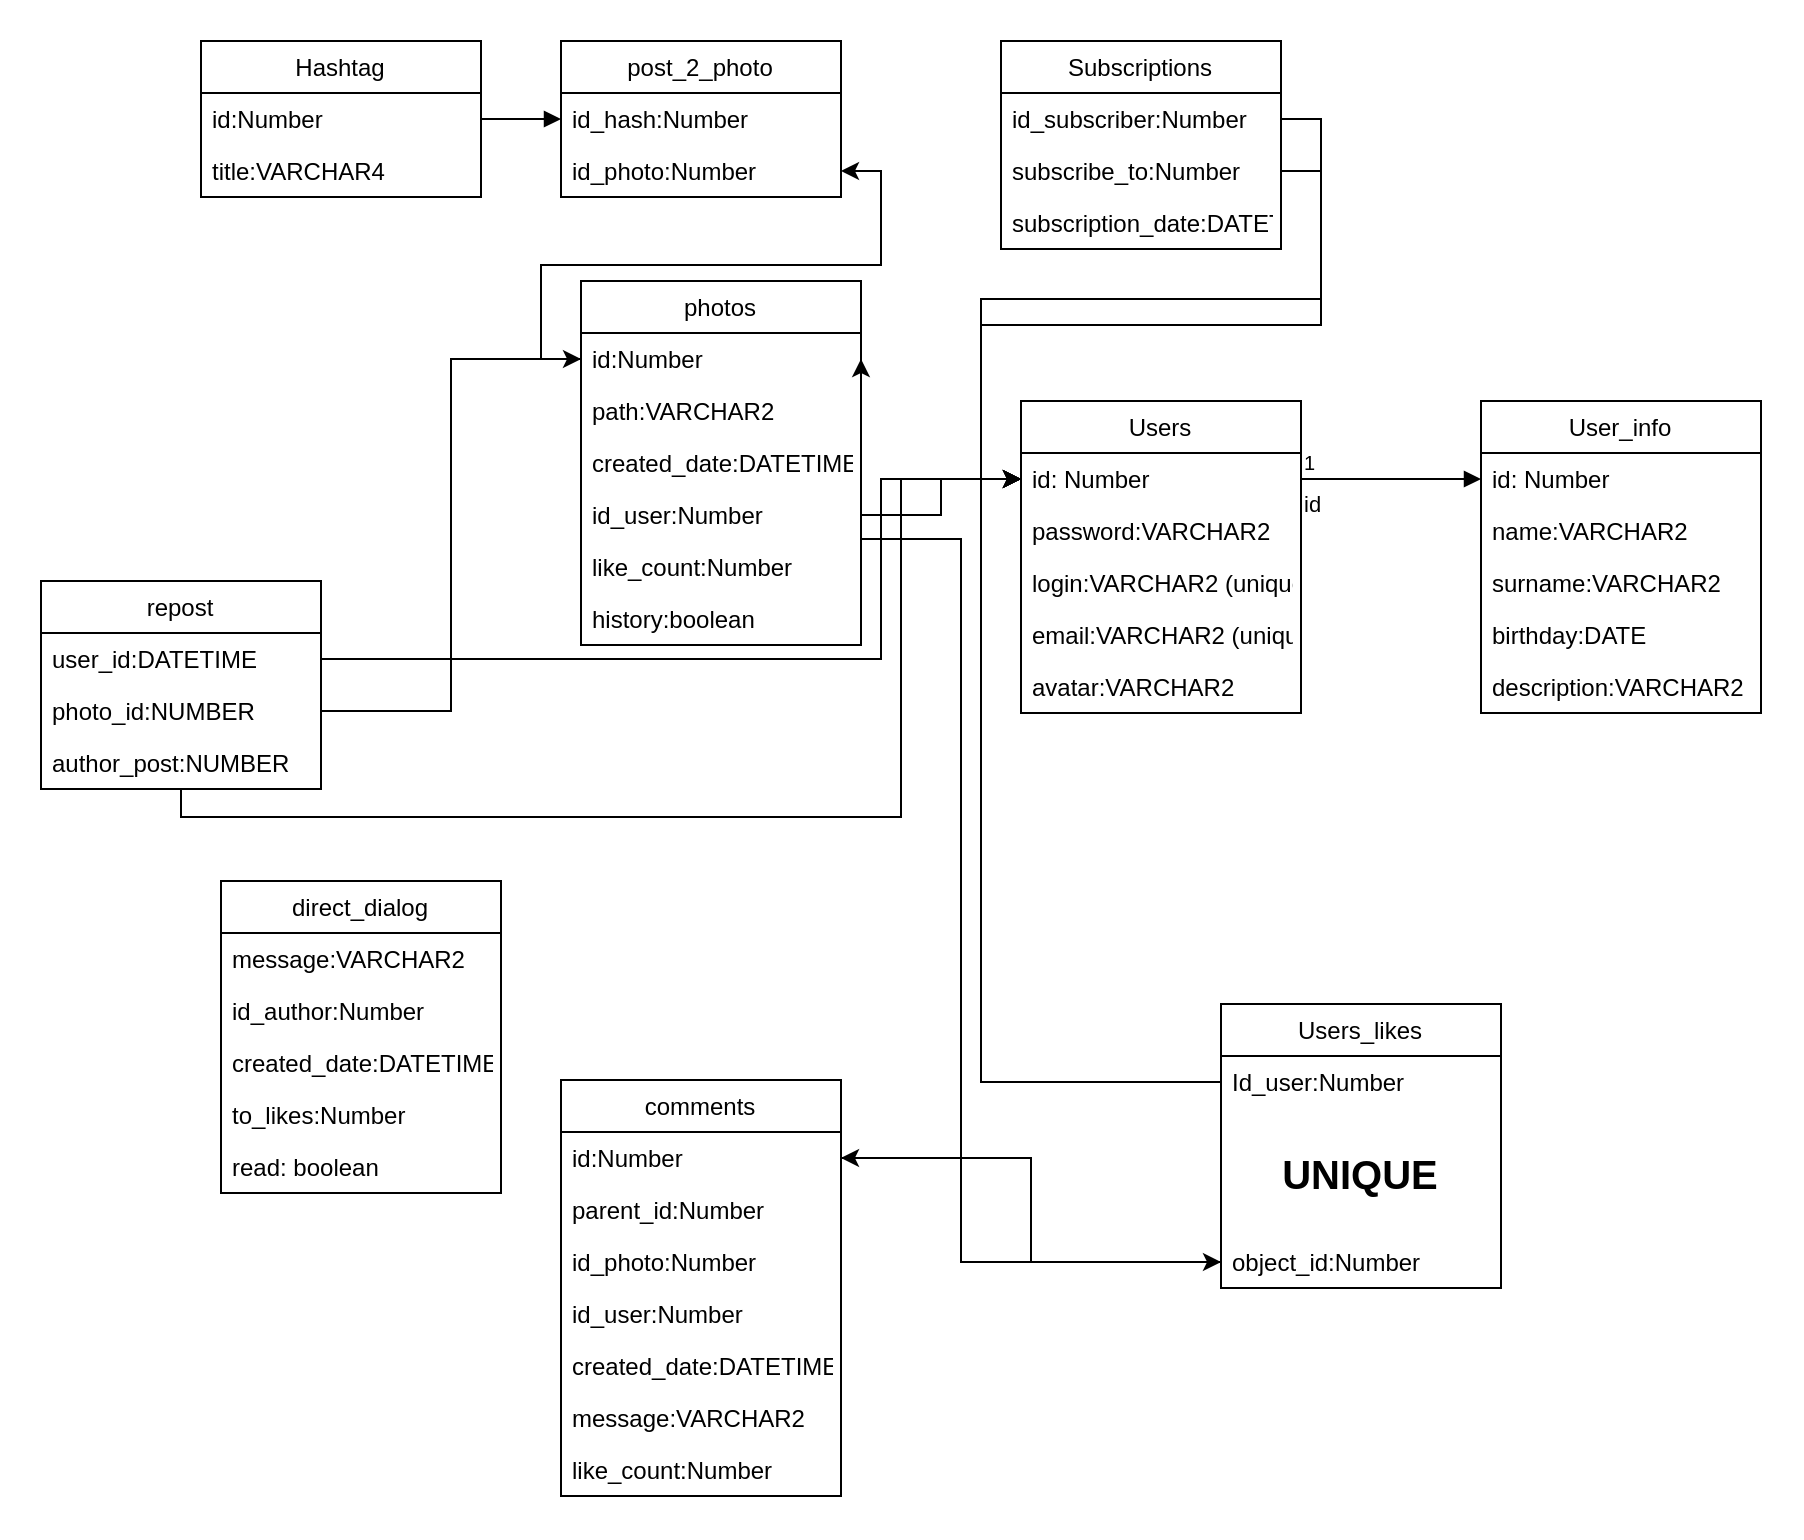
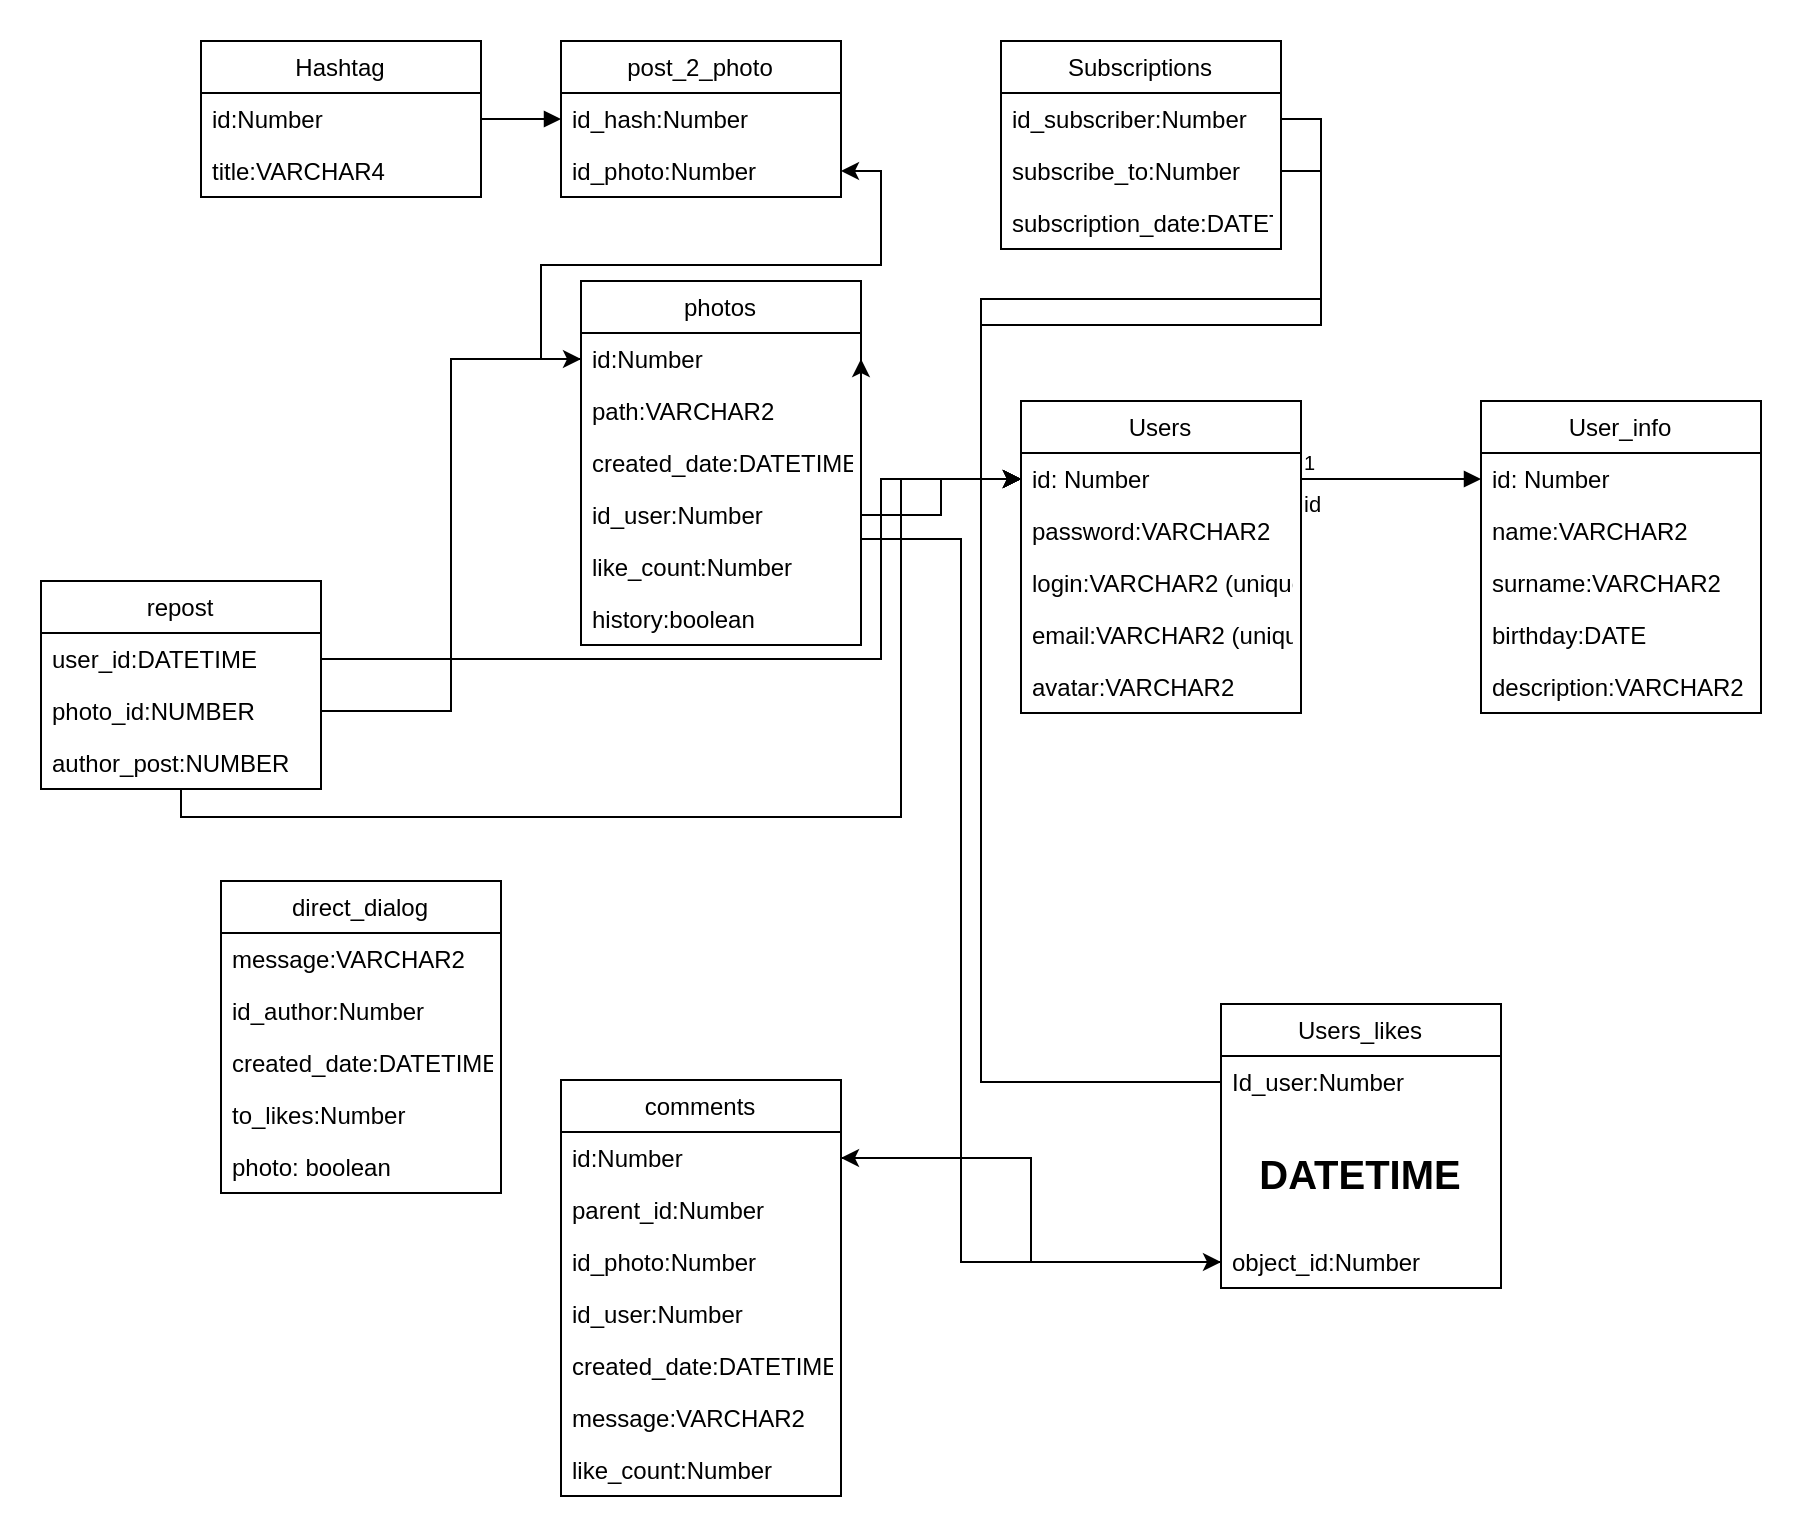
(310, 1168) -> (317, 1168)
(1360, 1176) -> (1360, 1176)
